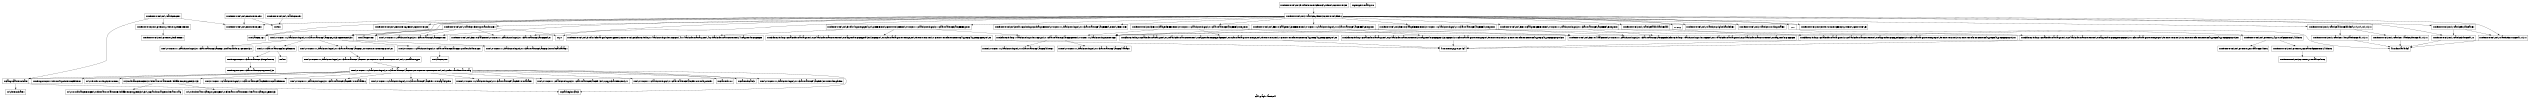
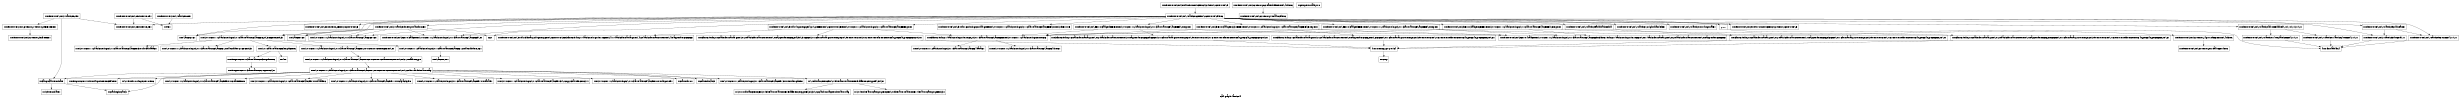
(1507, 18) -> (1384, 53)
(2287, 43) -> none
